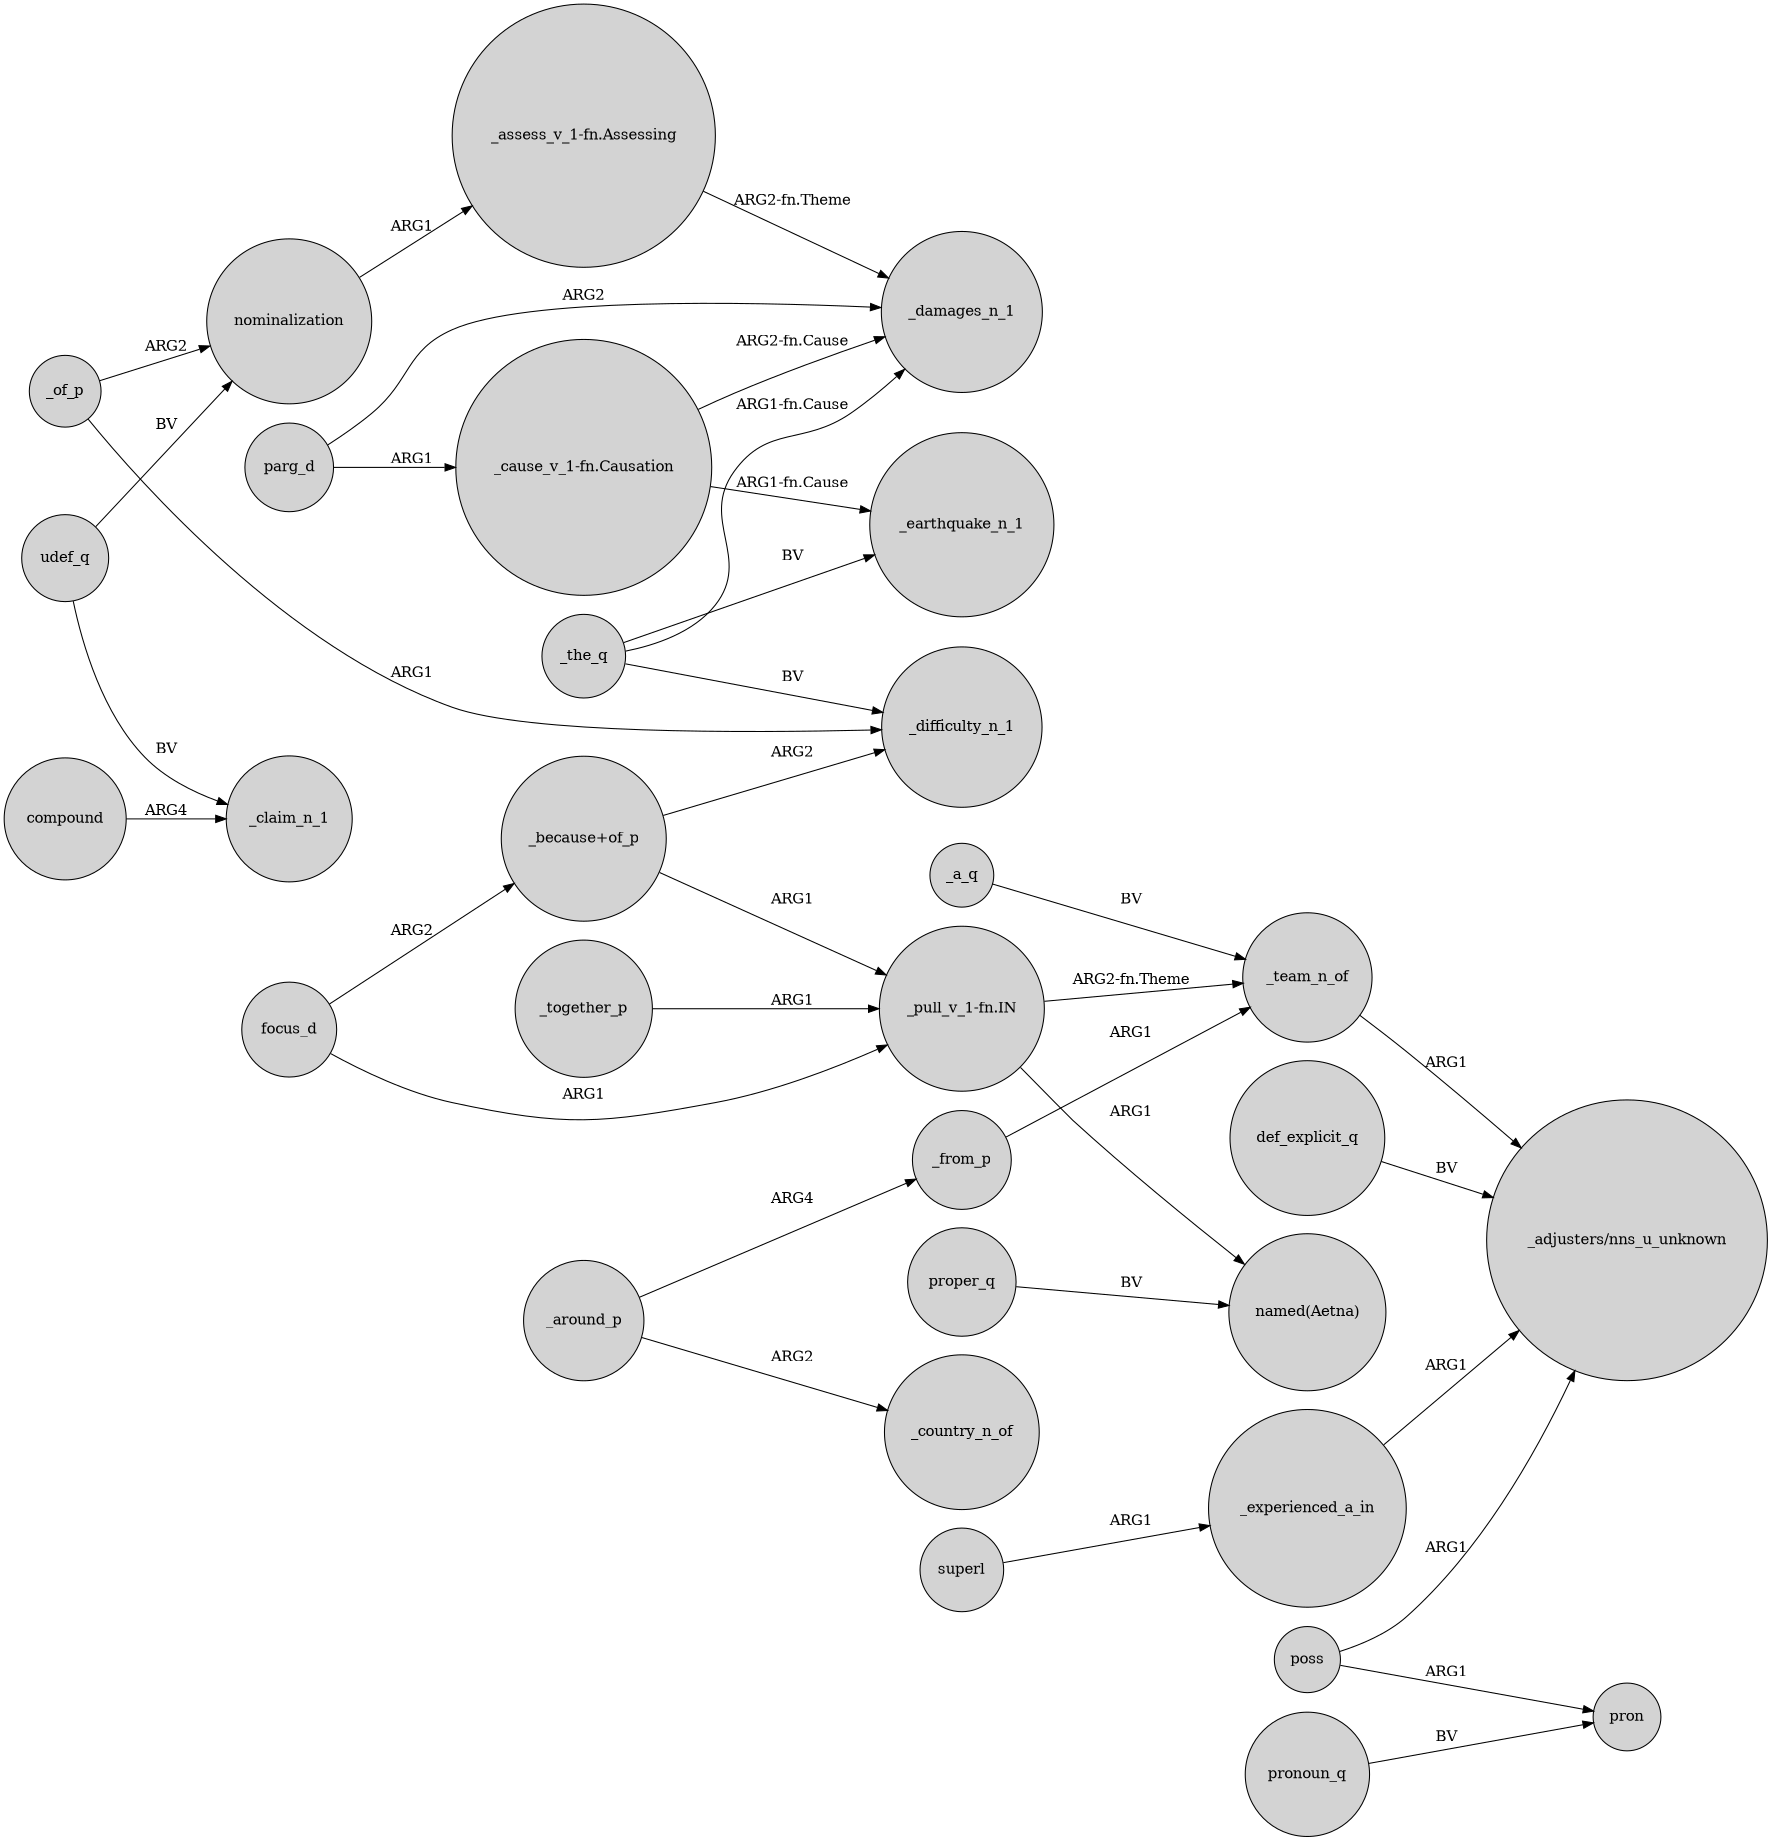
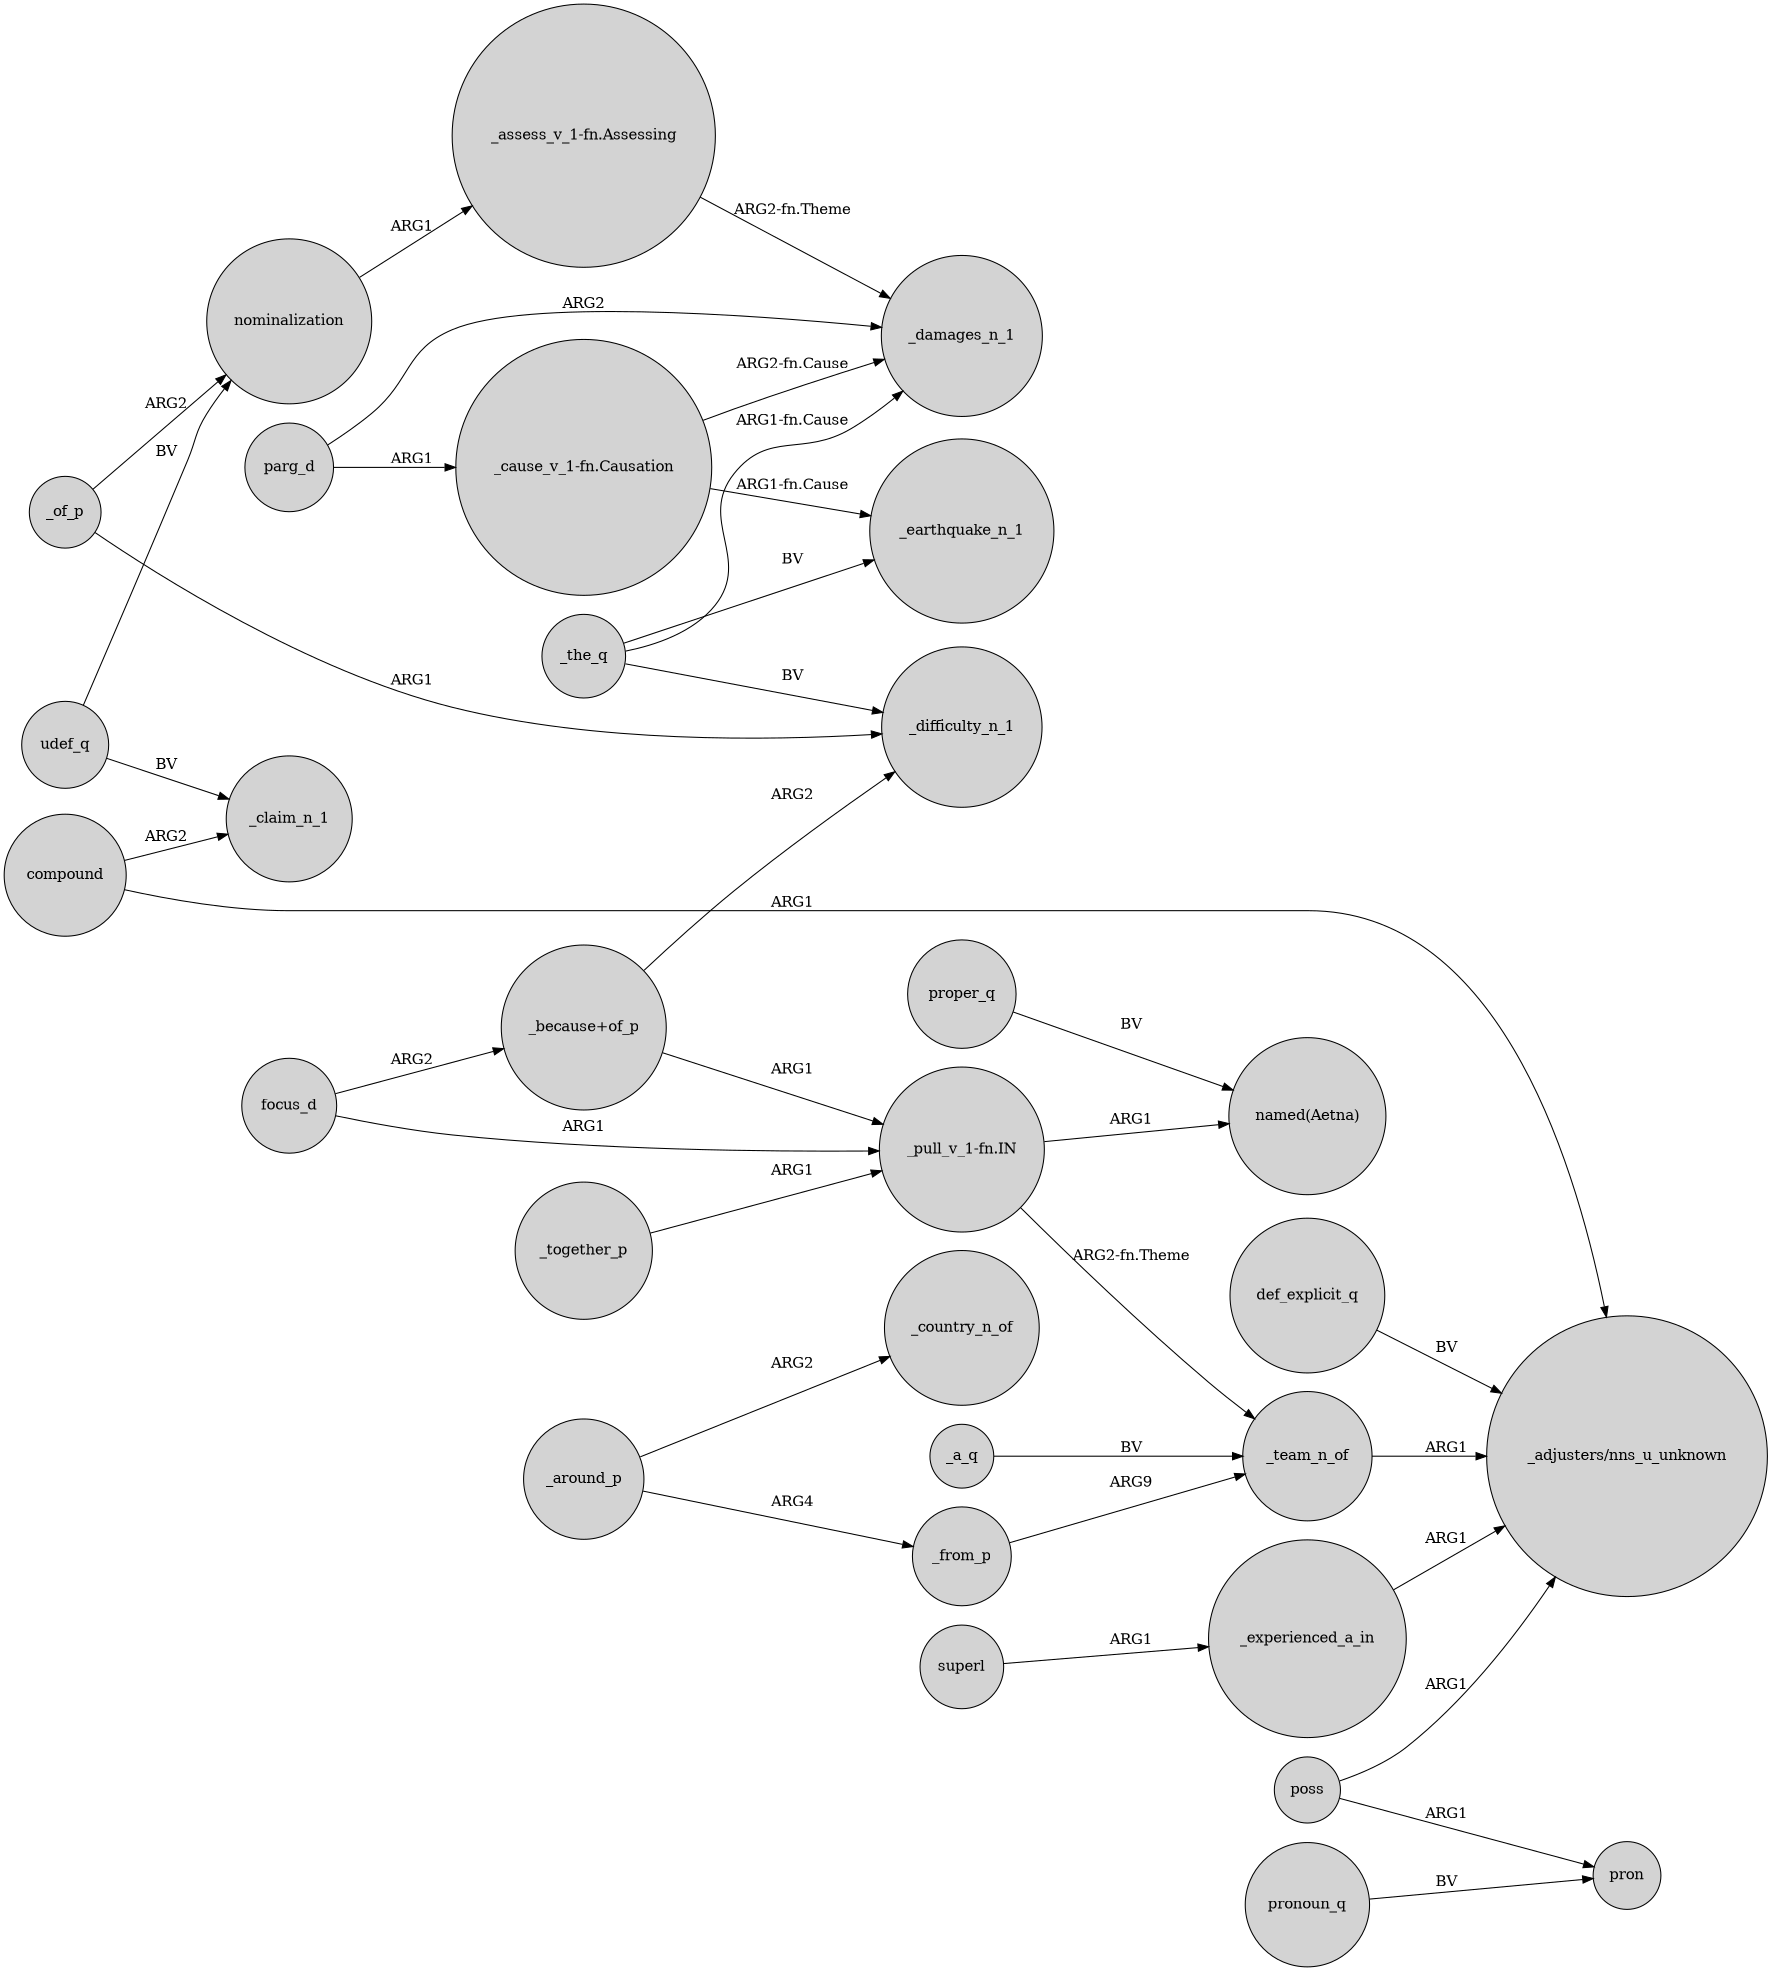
(166, 811) -> (166, 837)
none -> (982, 911)
(1131, 1033) -> (1131, 1483)
